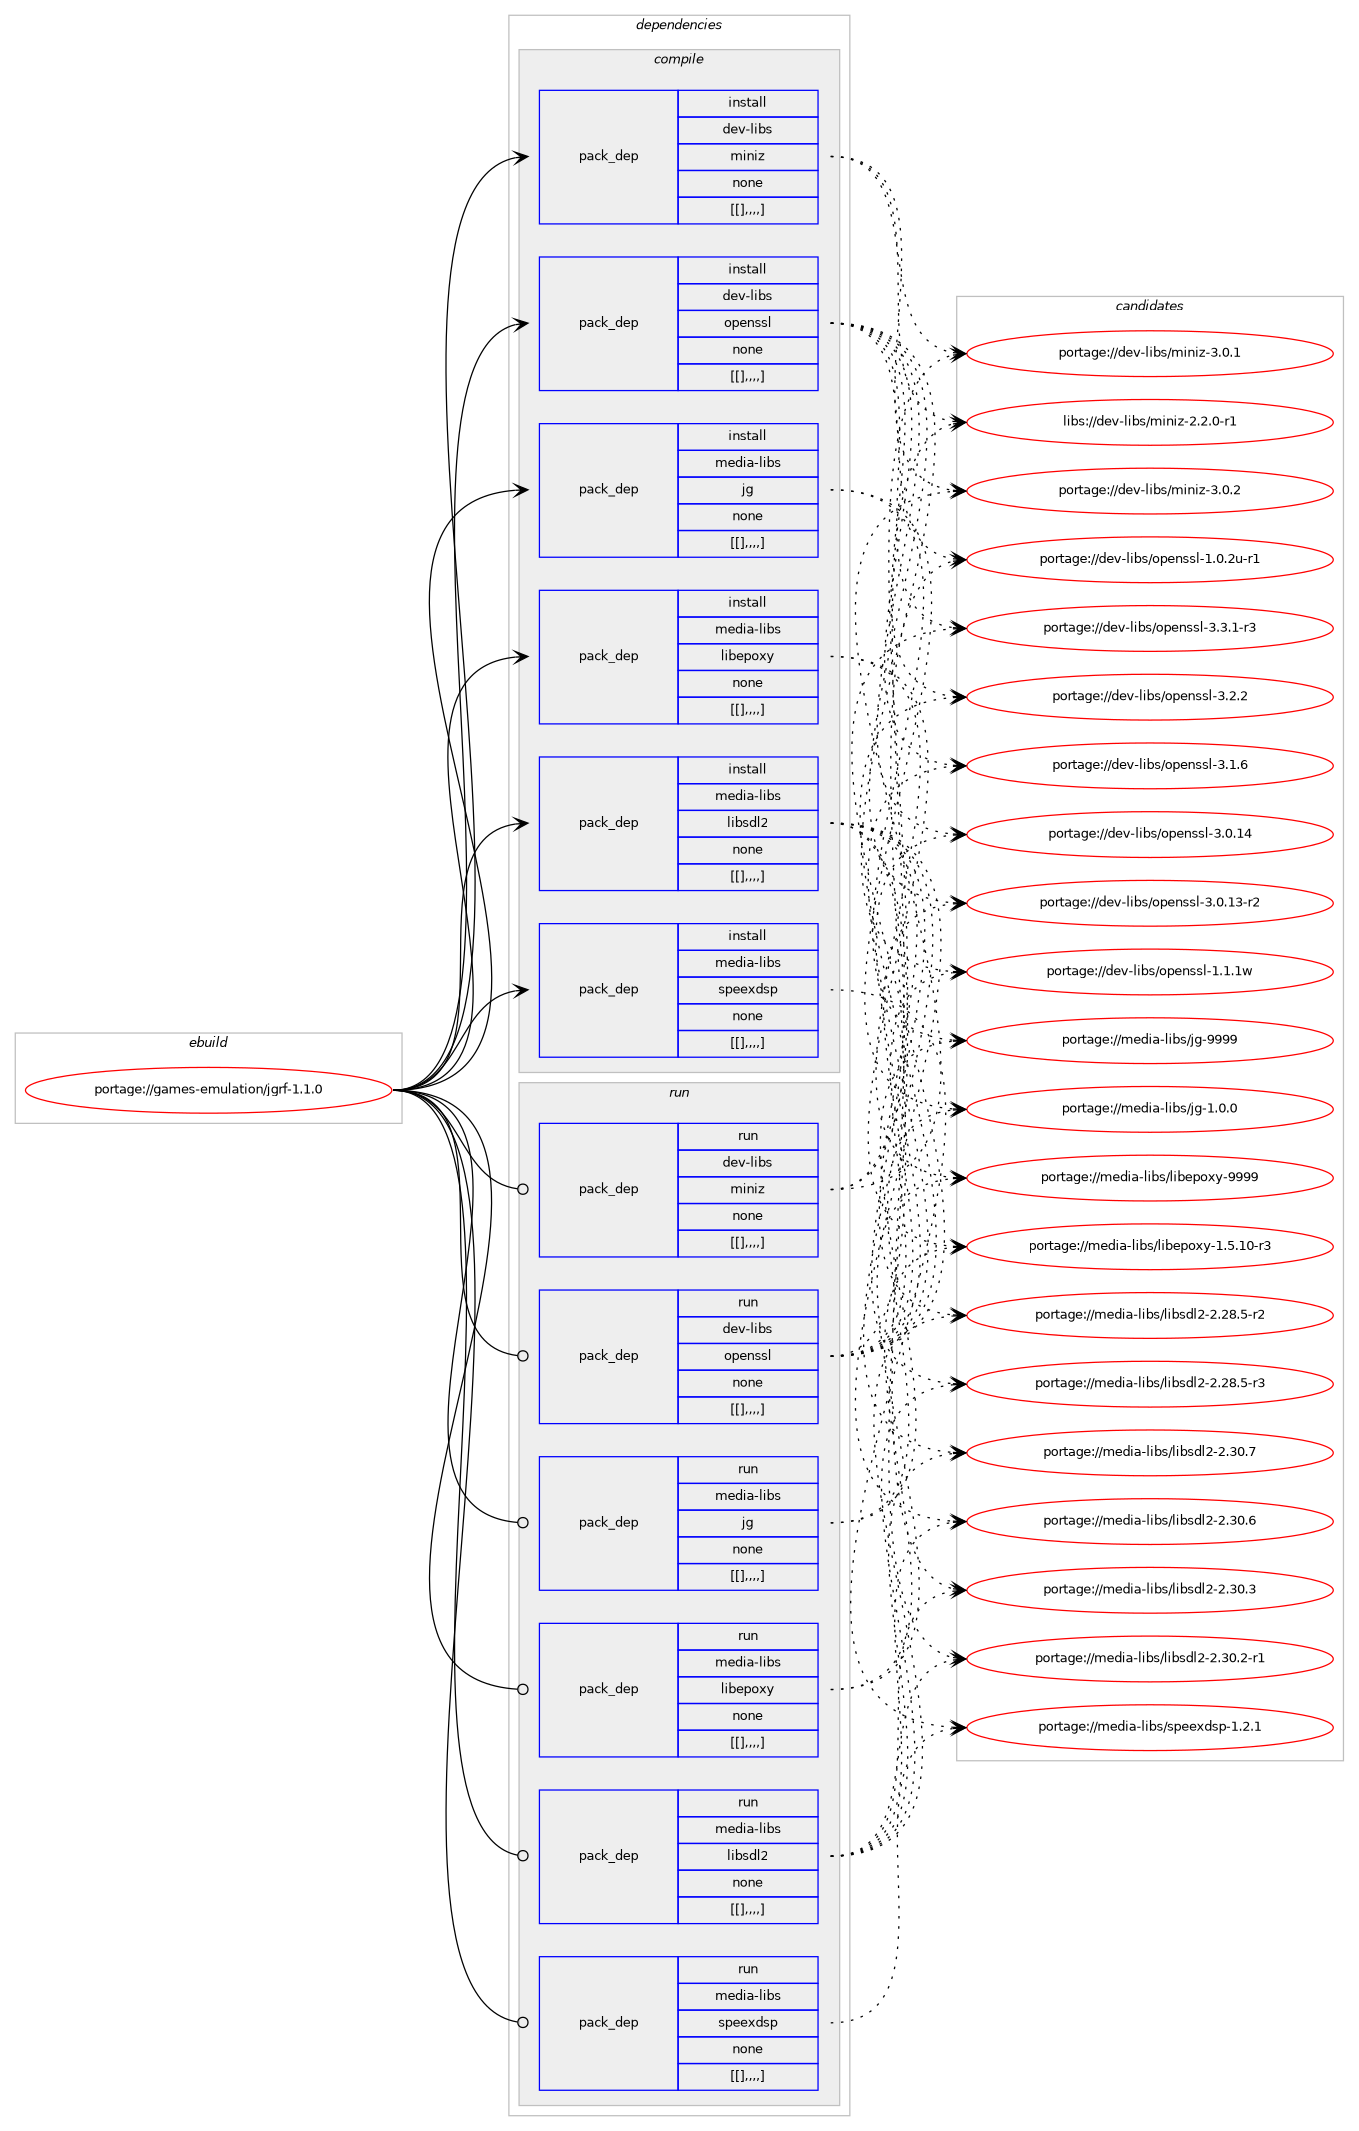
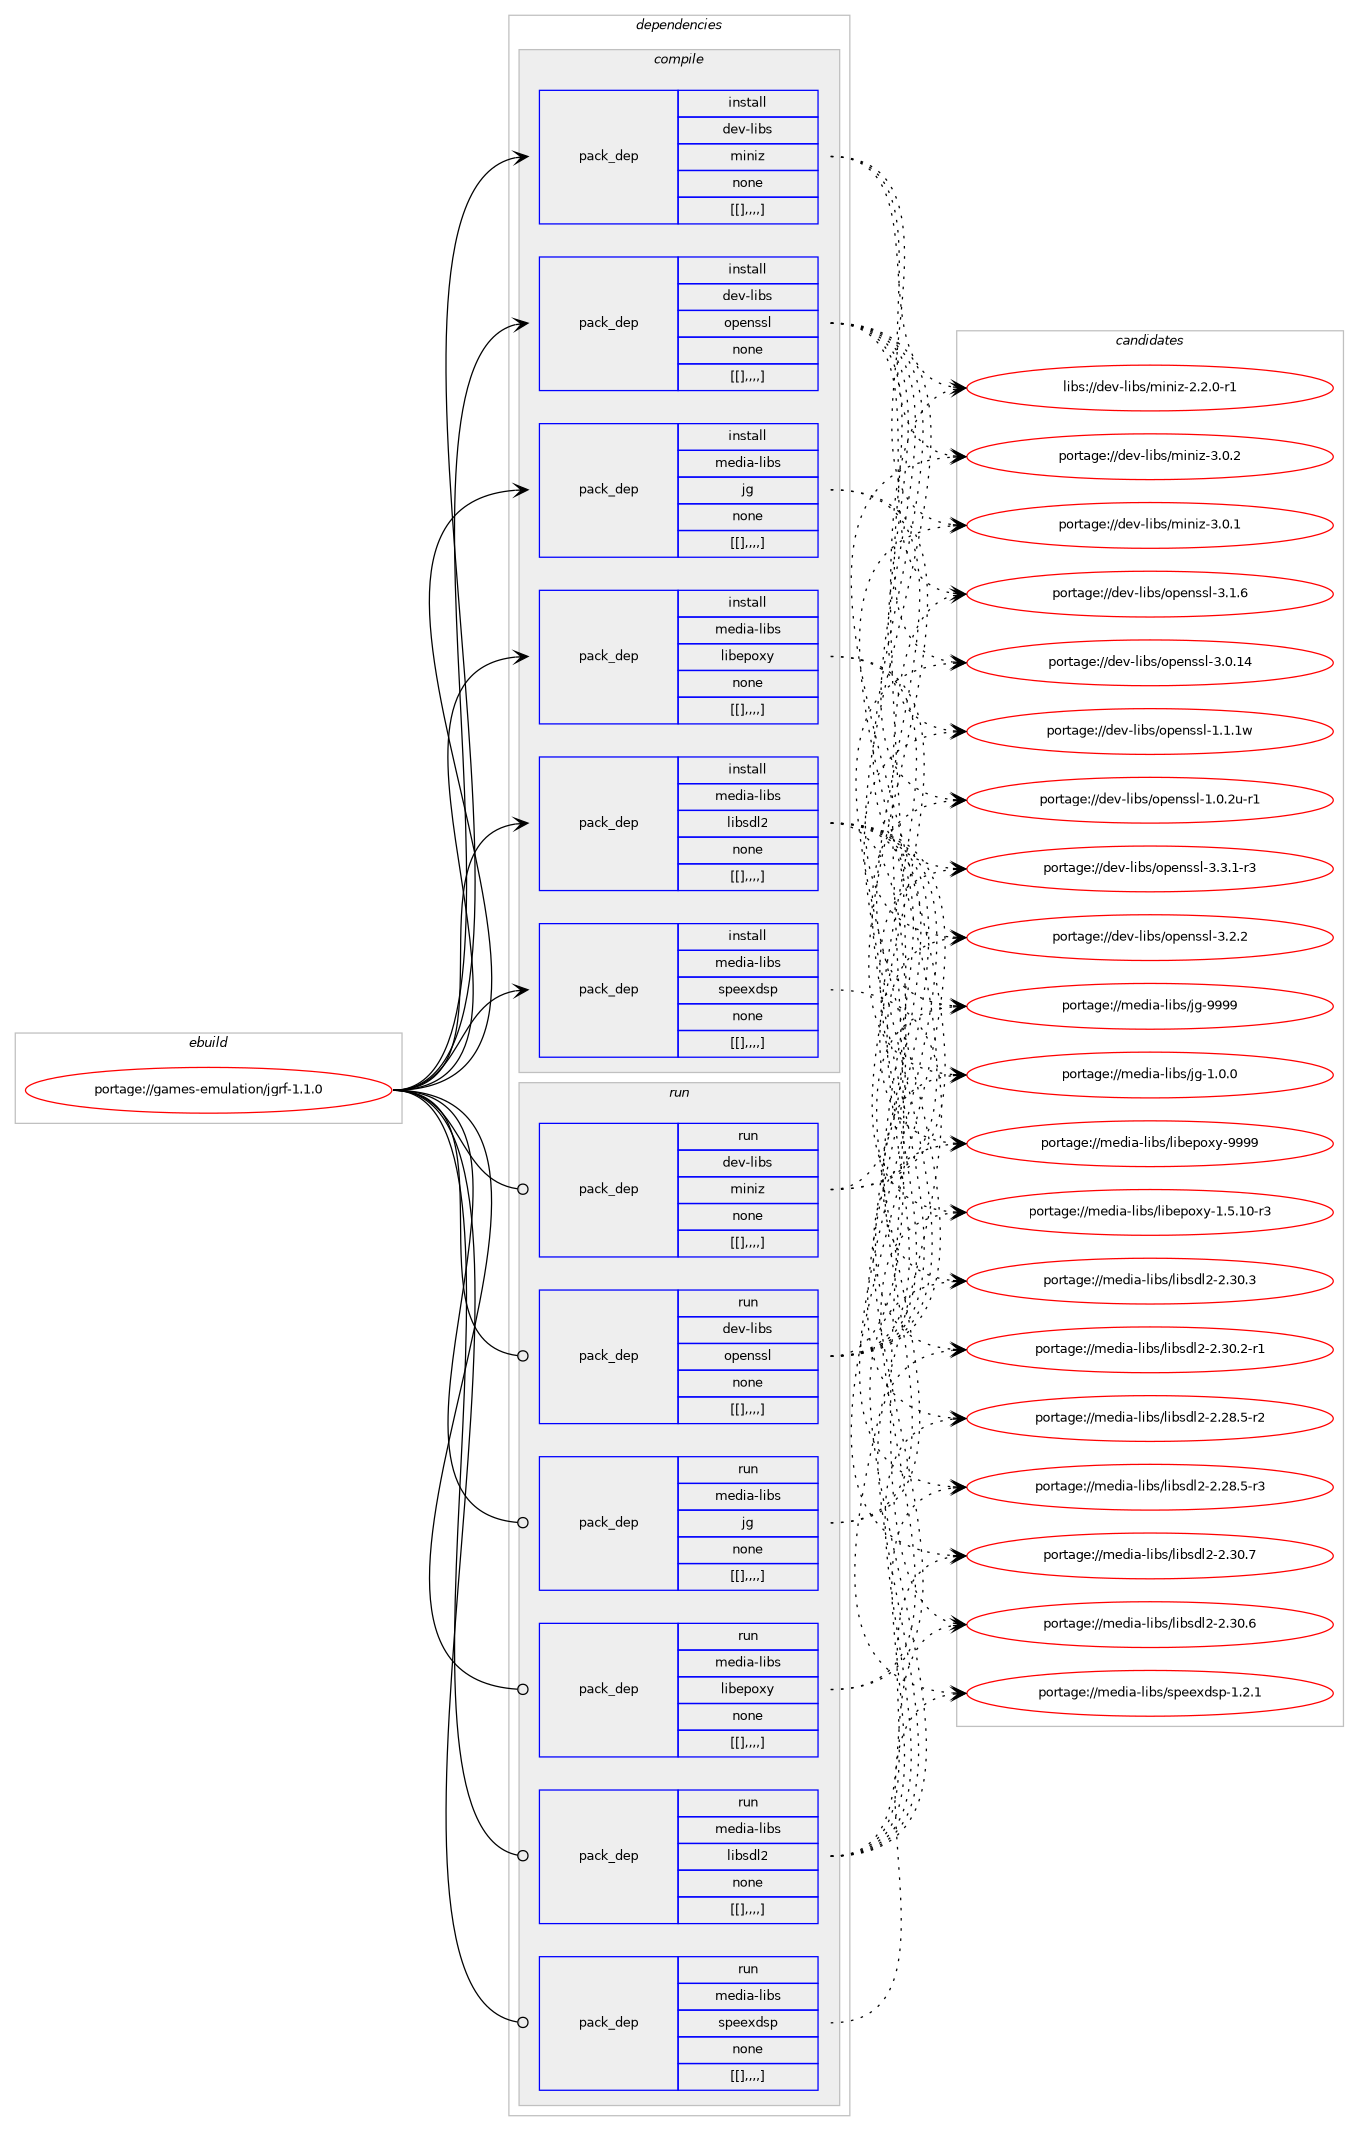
(1150, 903) -> none
